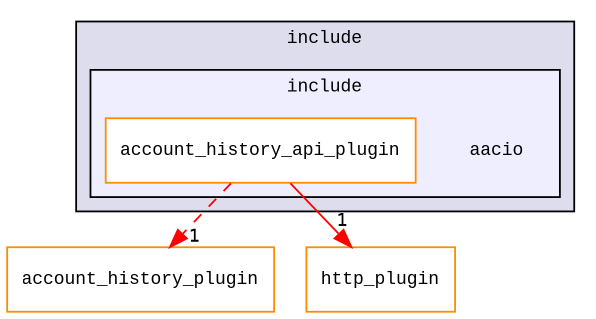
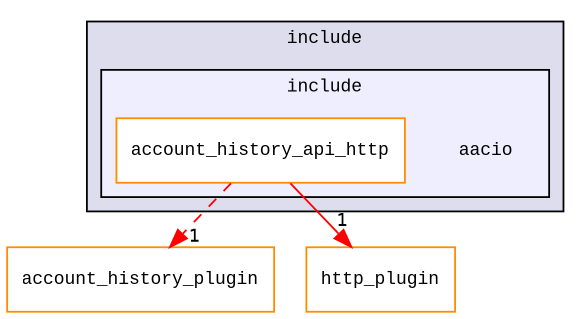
(261, 150) -> (261, 150)
